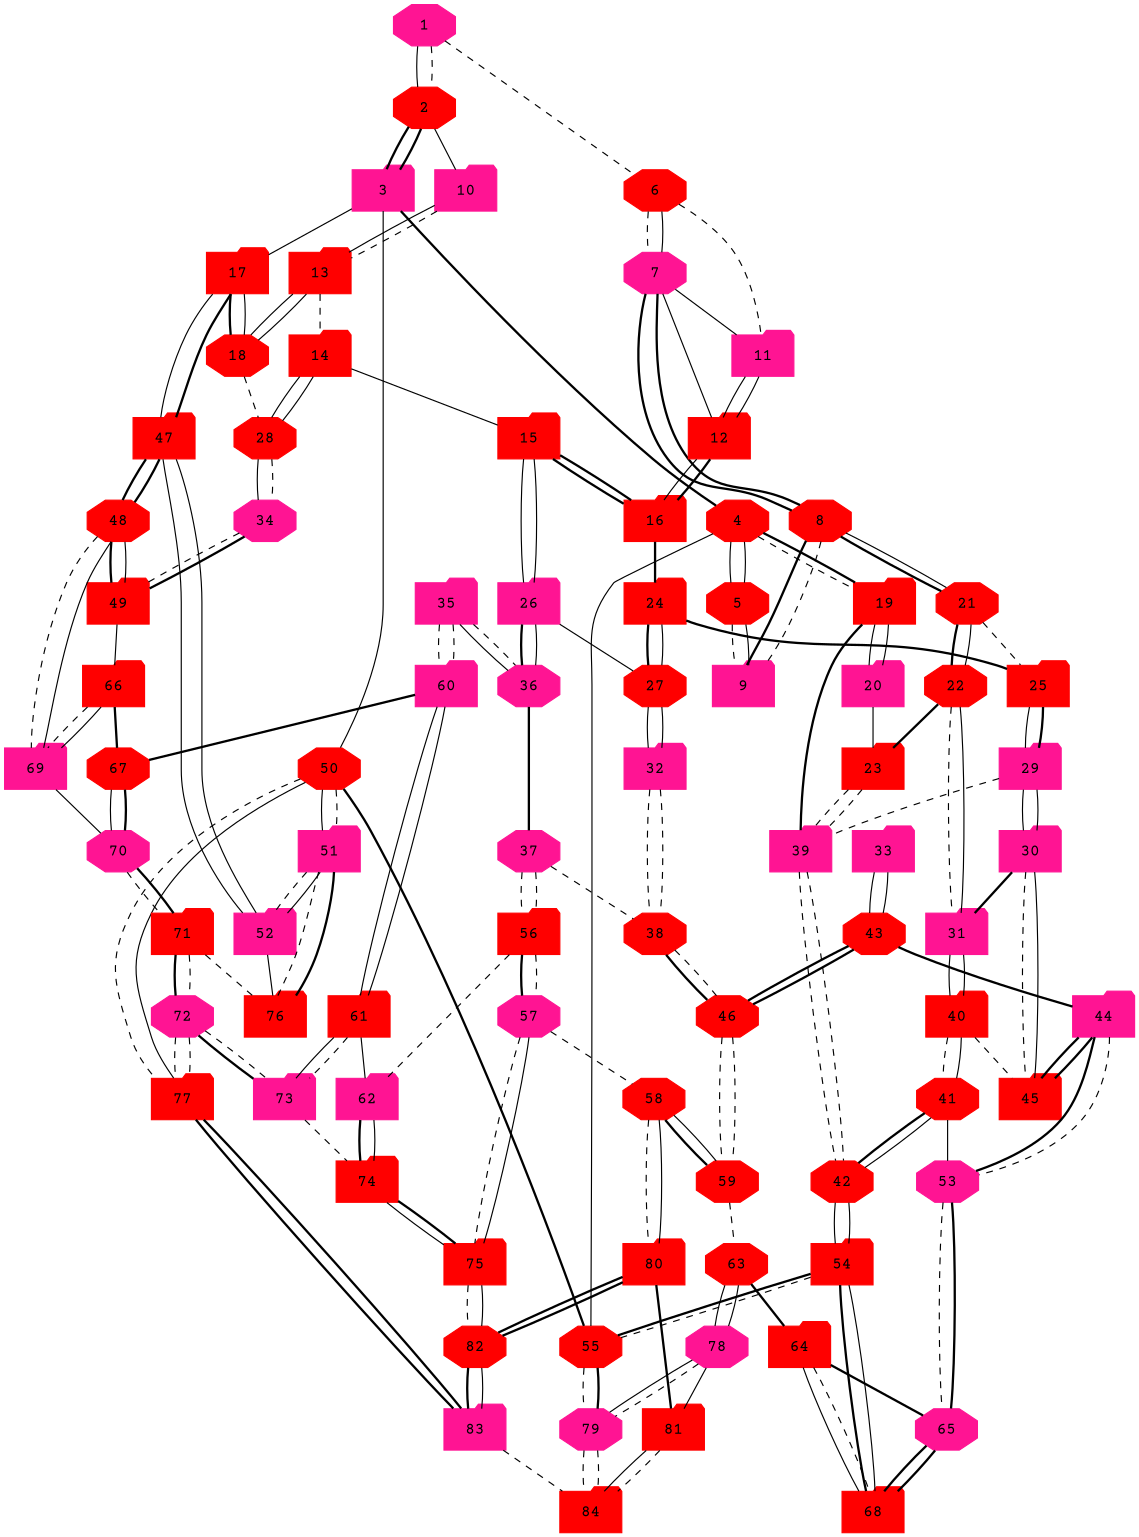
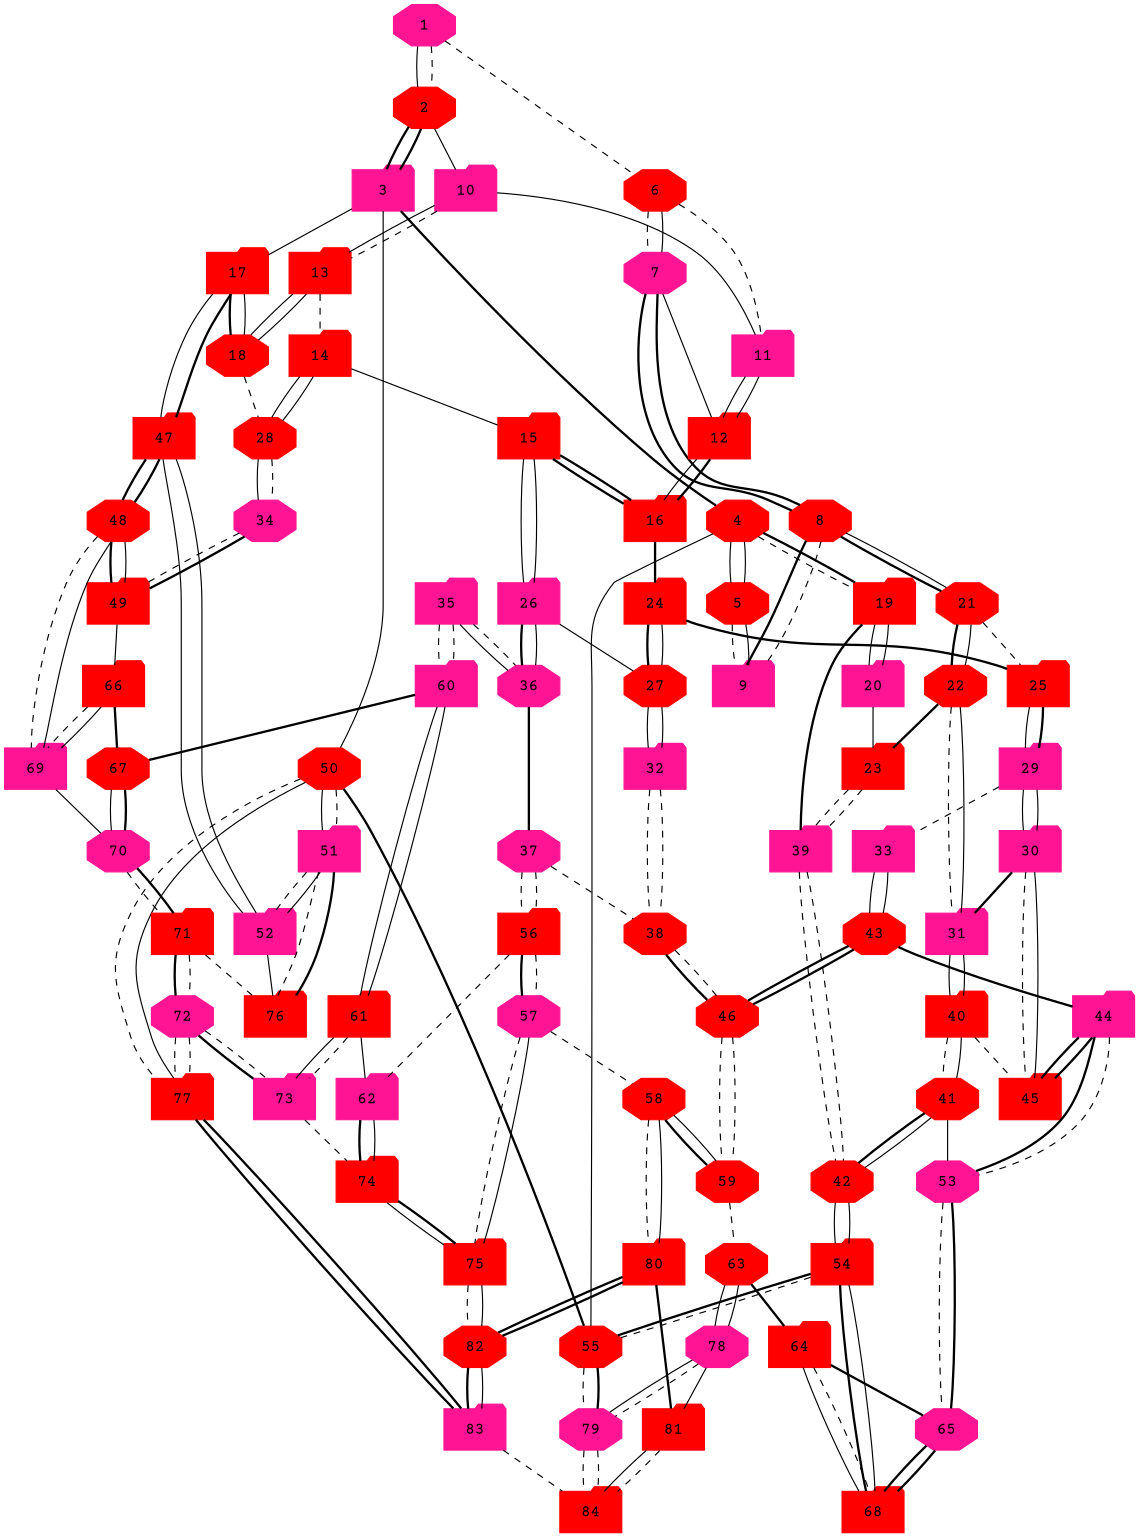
(706, 312) -> (635, 221)
(915, 804) -> (957, 810)
